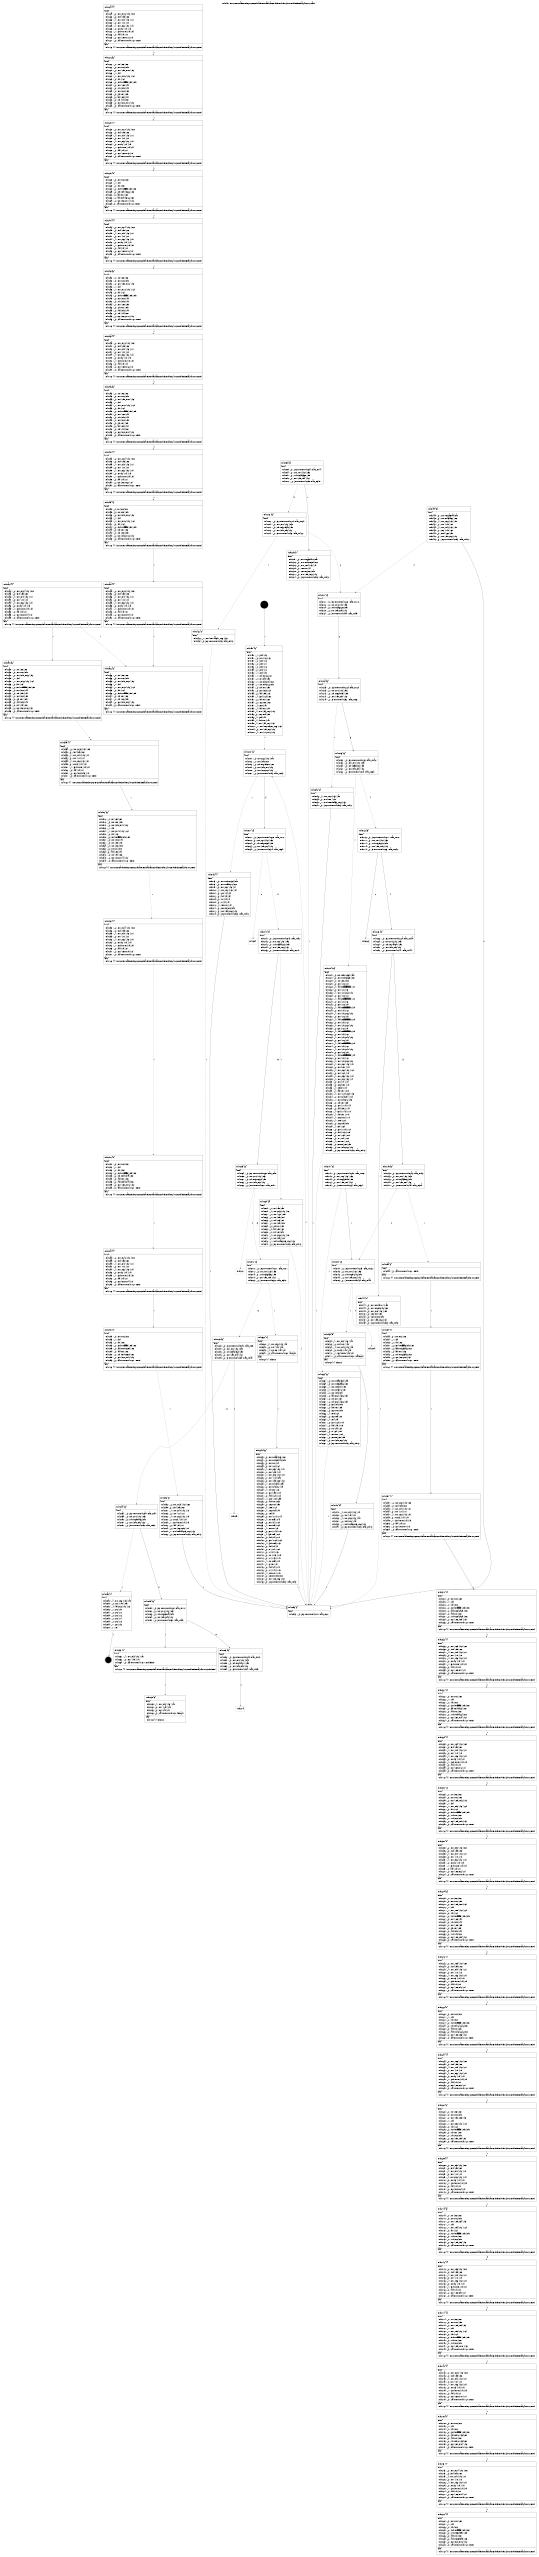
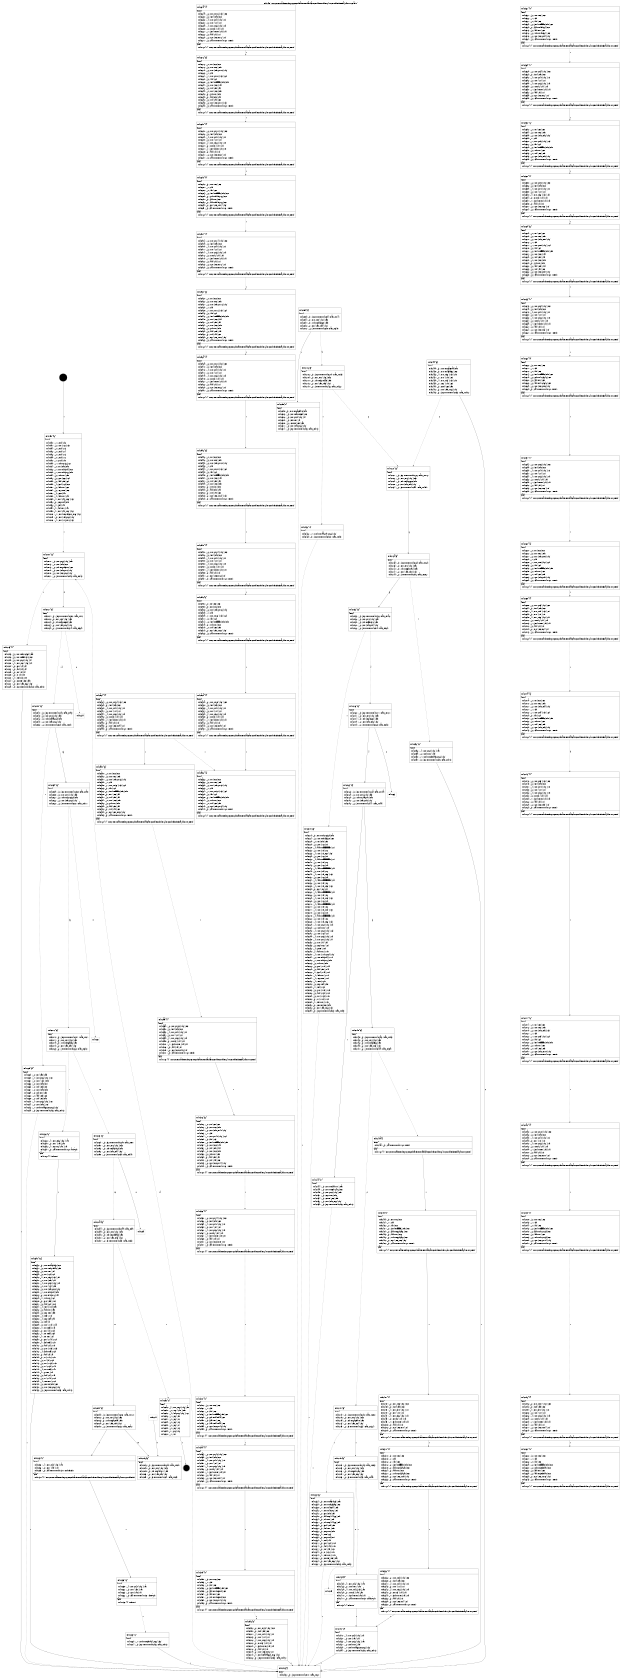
(379, 1222) -> (364, 1228)
none -> (147, 1640)
(486, 1685) -> (386, 1620)
(240, 1689) -> (156, 1438)
